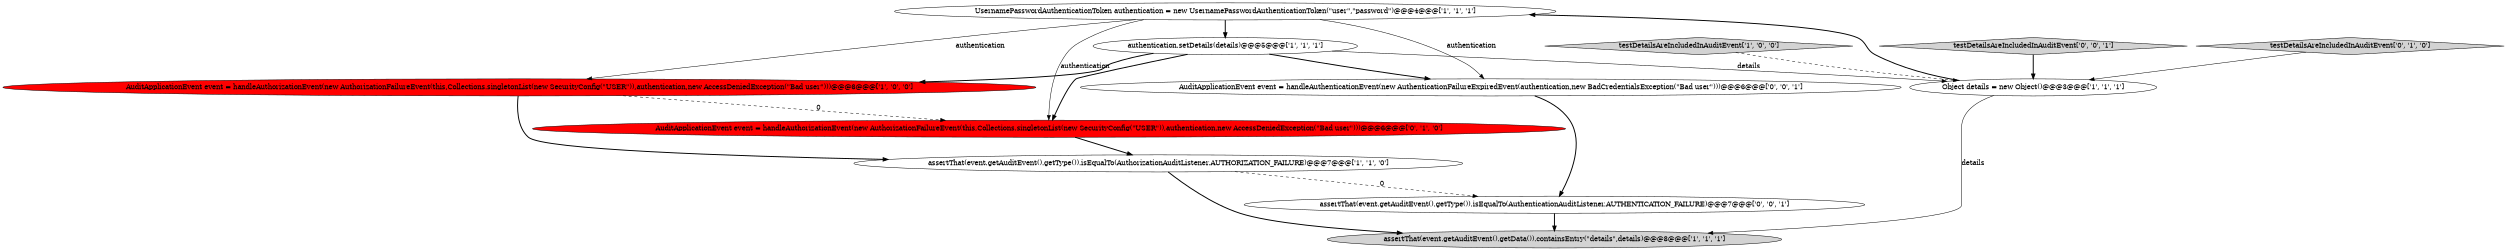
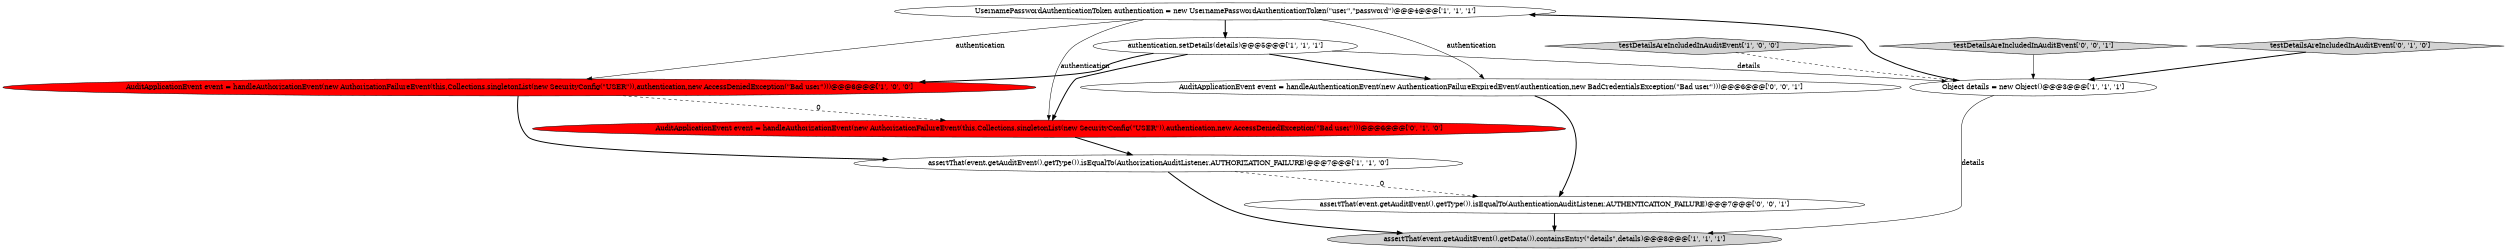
(2033, 64) -> (2033, 64)
(2200, 66) -> (2200, 66)
